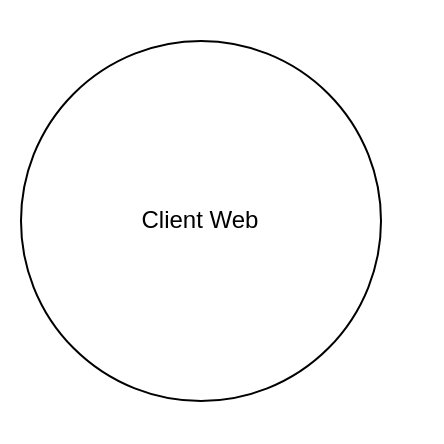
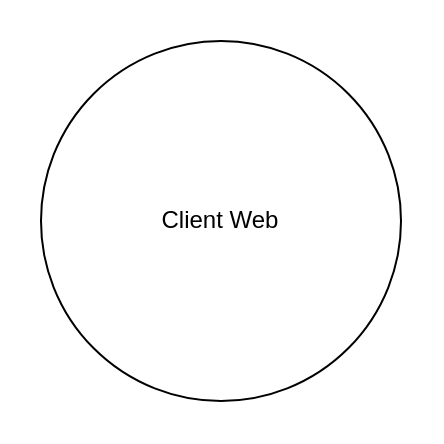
(201, 221) -> (221, 221)
